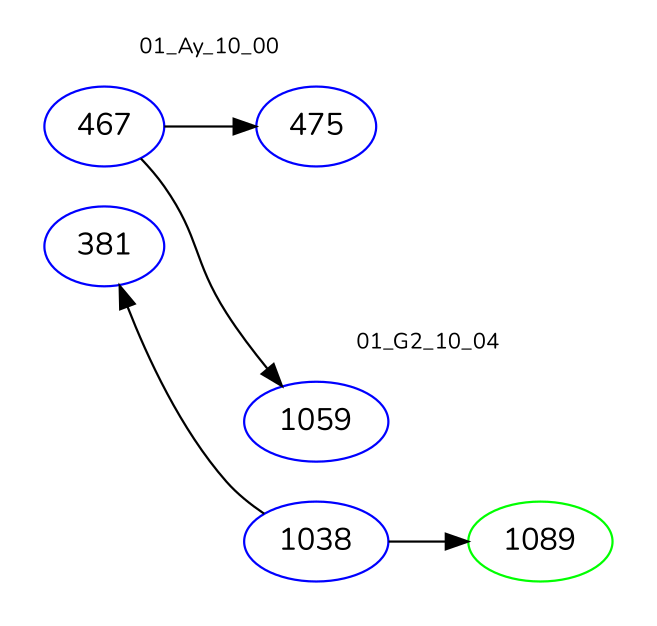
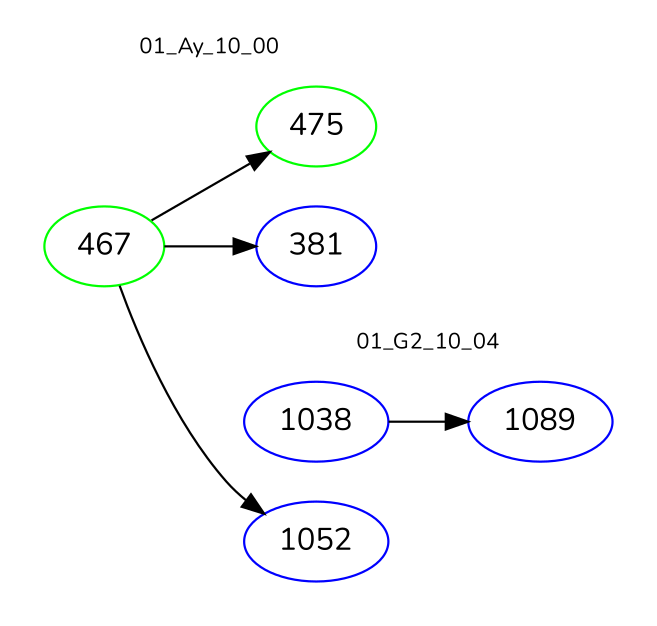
(104, 127) -> (104, 246)
(316, 127) -> (316, 127)
(182, 420) -> (199, 246)
(316, 422) -> (316, 542)
(540, 542) -> (540, 422)
